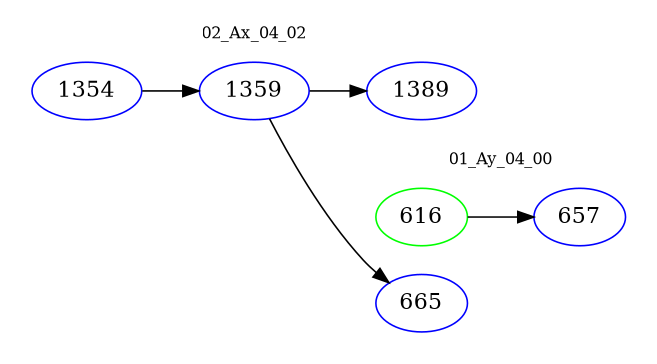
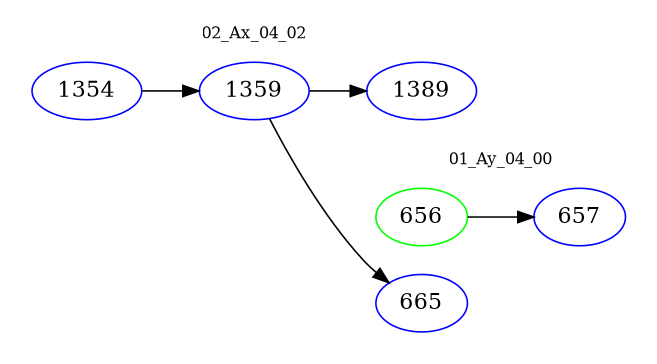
(422, 217) -> (422, 217)
